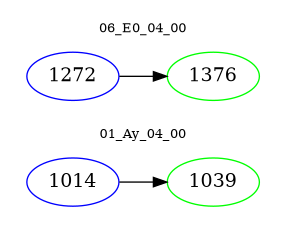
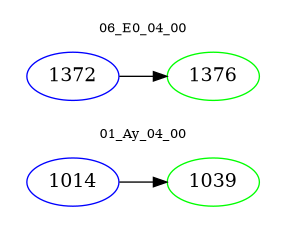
(73, 76) -> (73, 76)
